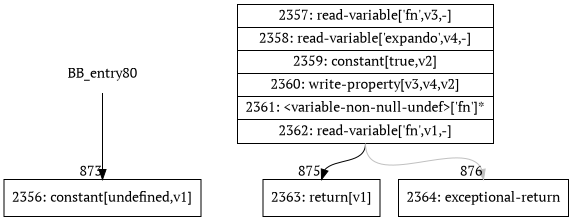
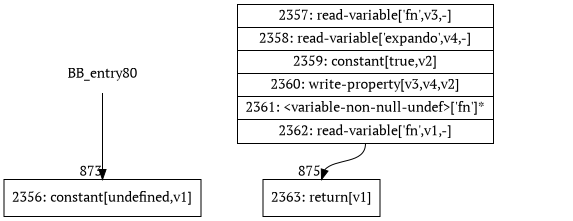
(484, 198) -> none
